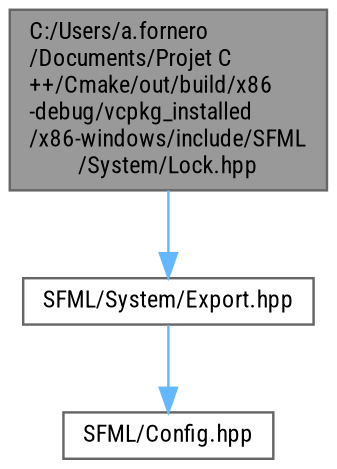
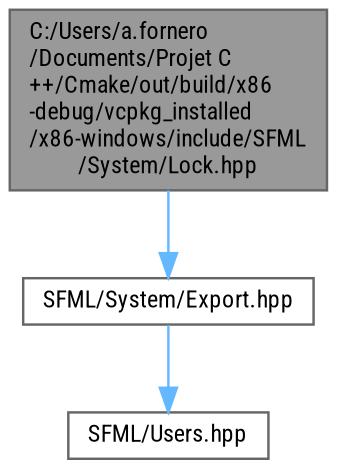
(168, 436) -> (168, 436)
